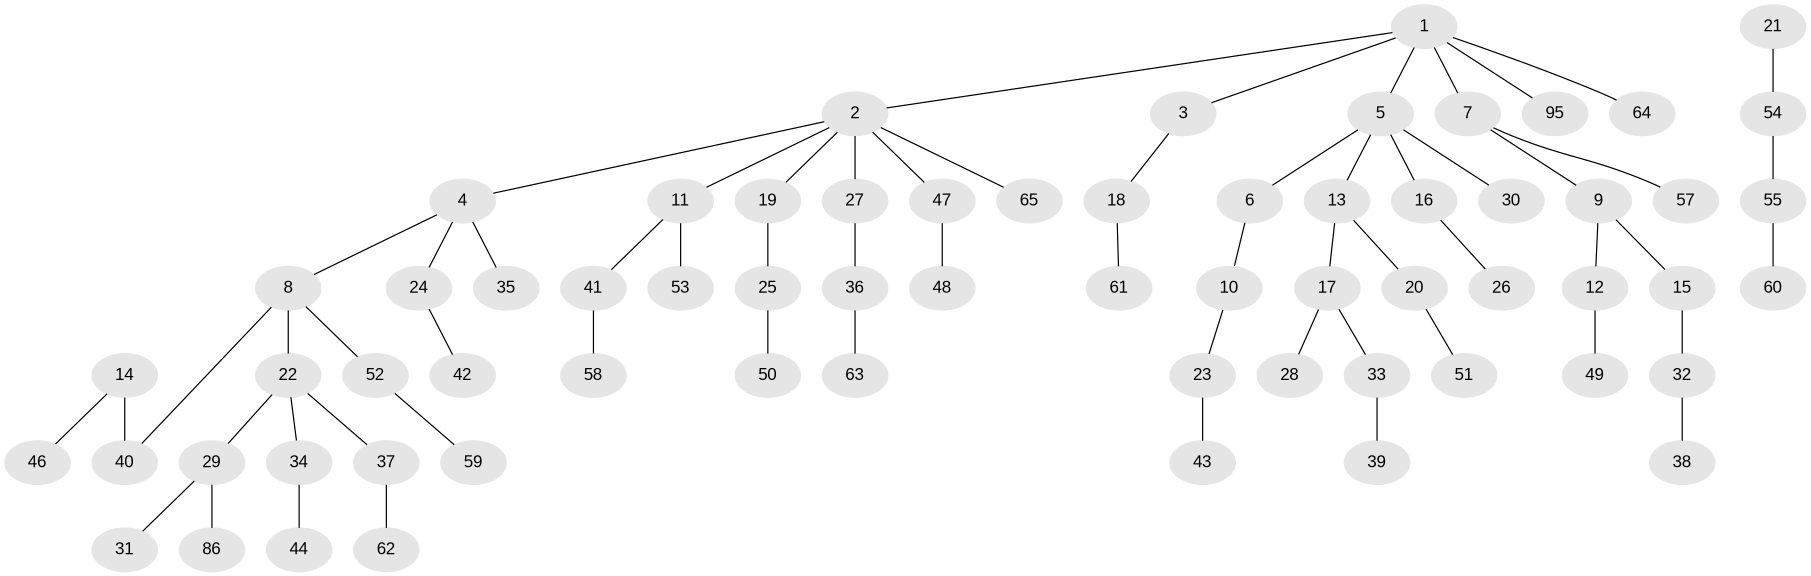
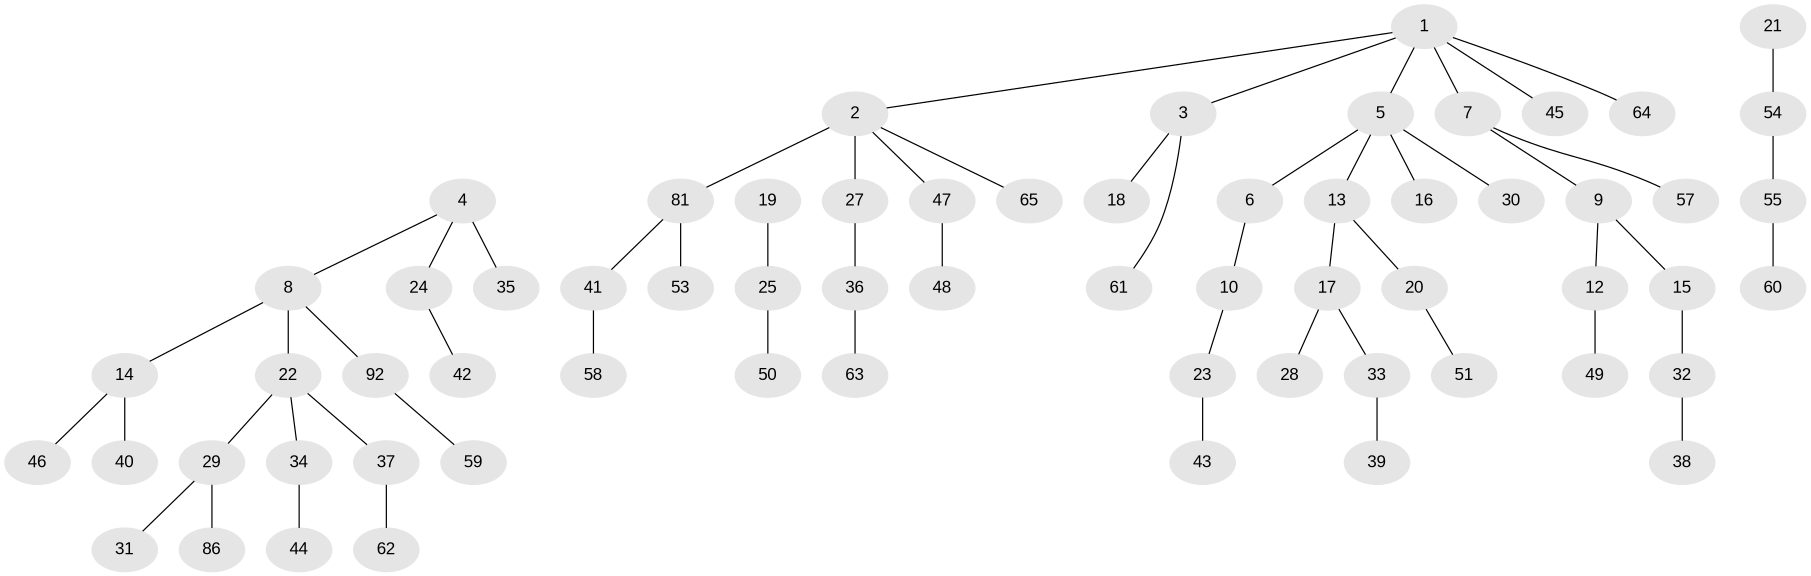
(1555, 114) -> (1555, 114)
(659, 157) -> none
(812, 157) -> none
(681, 201) -> (681, 201)
(1118, 245) -> (1166, 206)
(1502, 288) -> none
(207, 375) -> (206, 332)
(375, 375) -> (375, 375)
